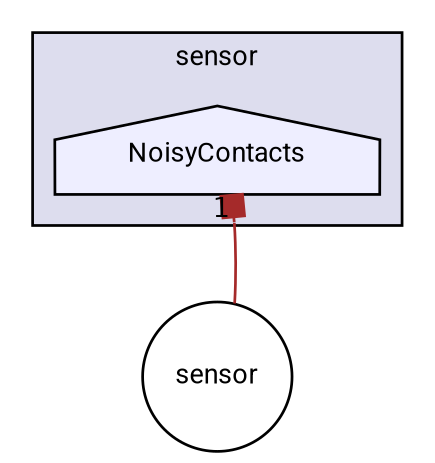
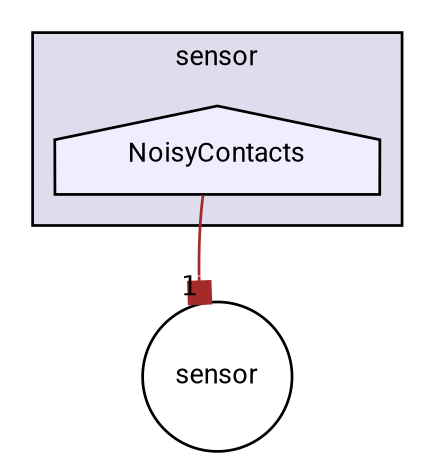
(236, 263) -> (199, 243)
